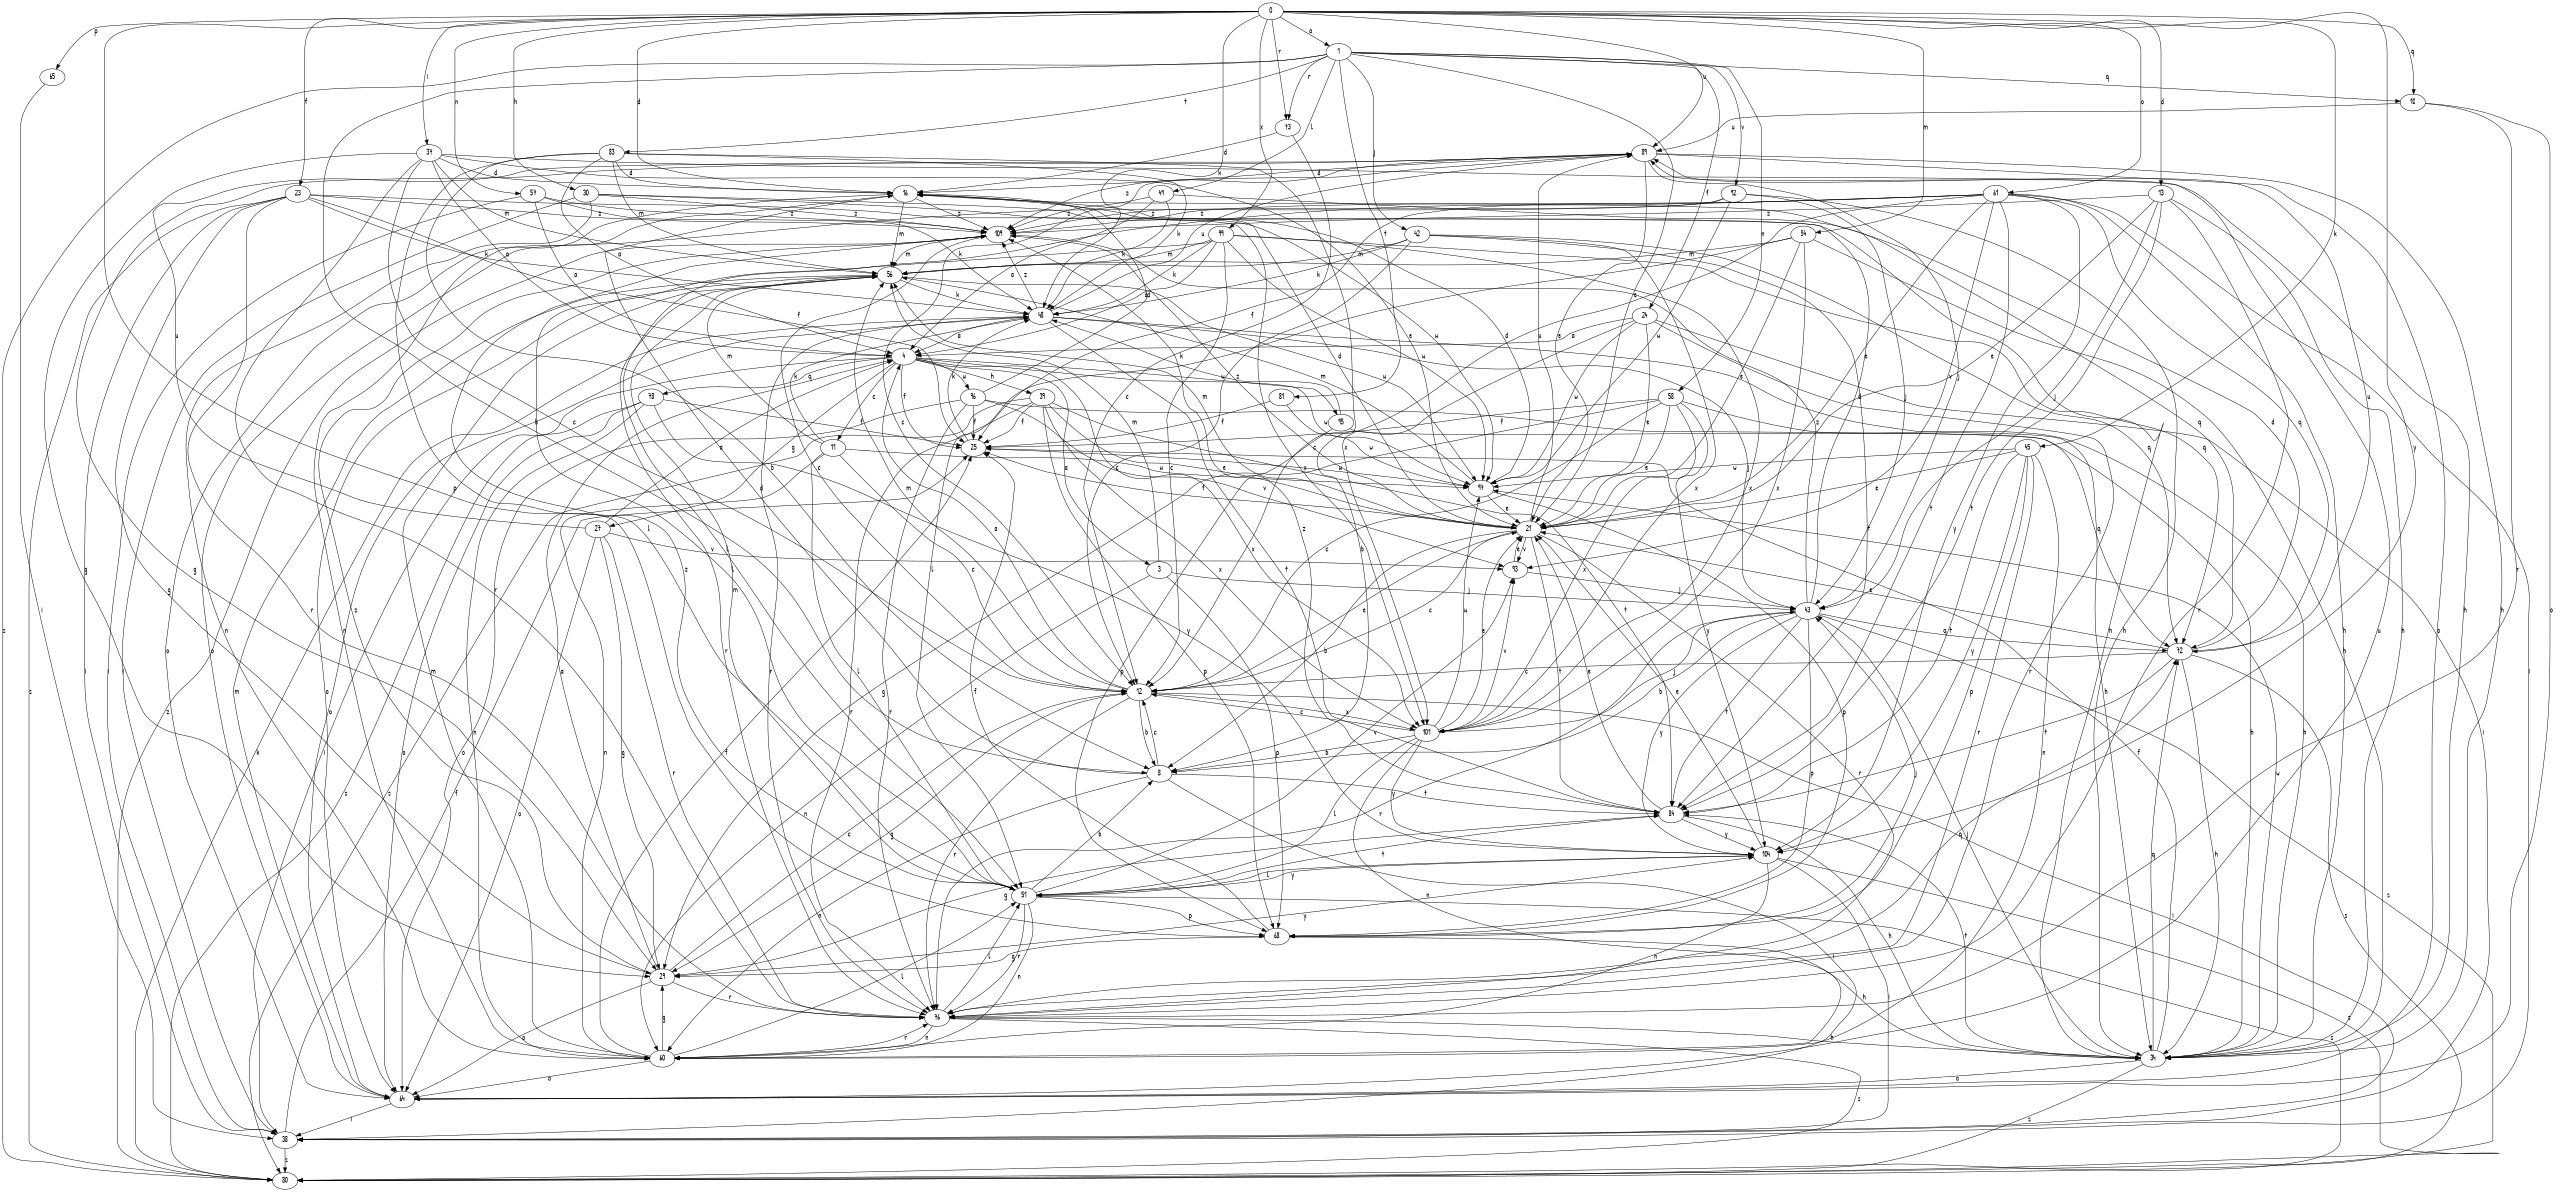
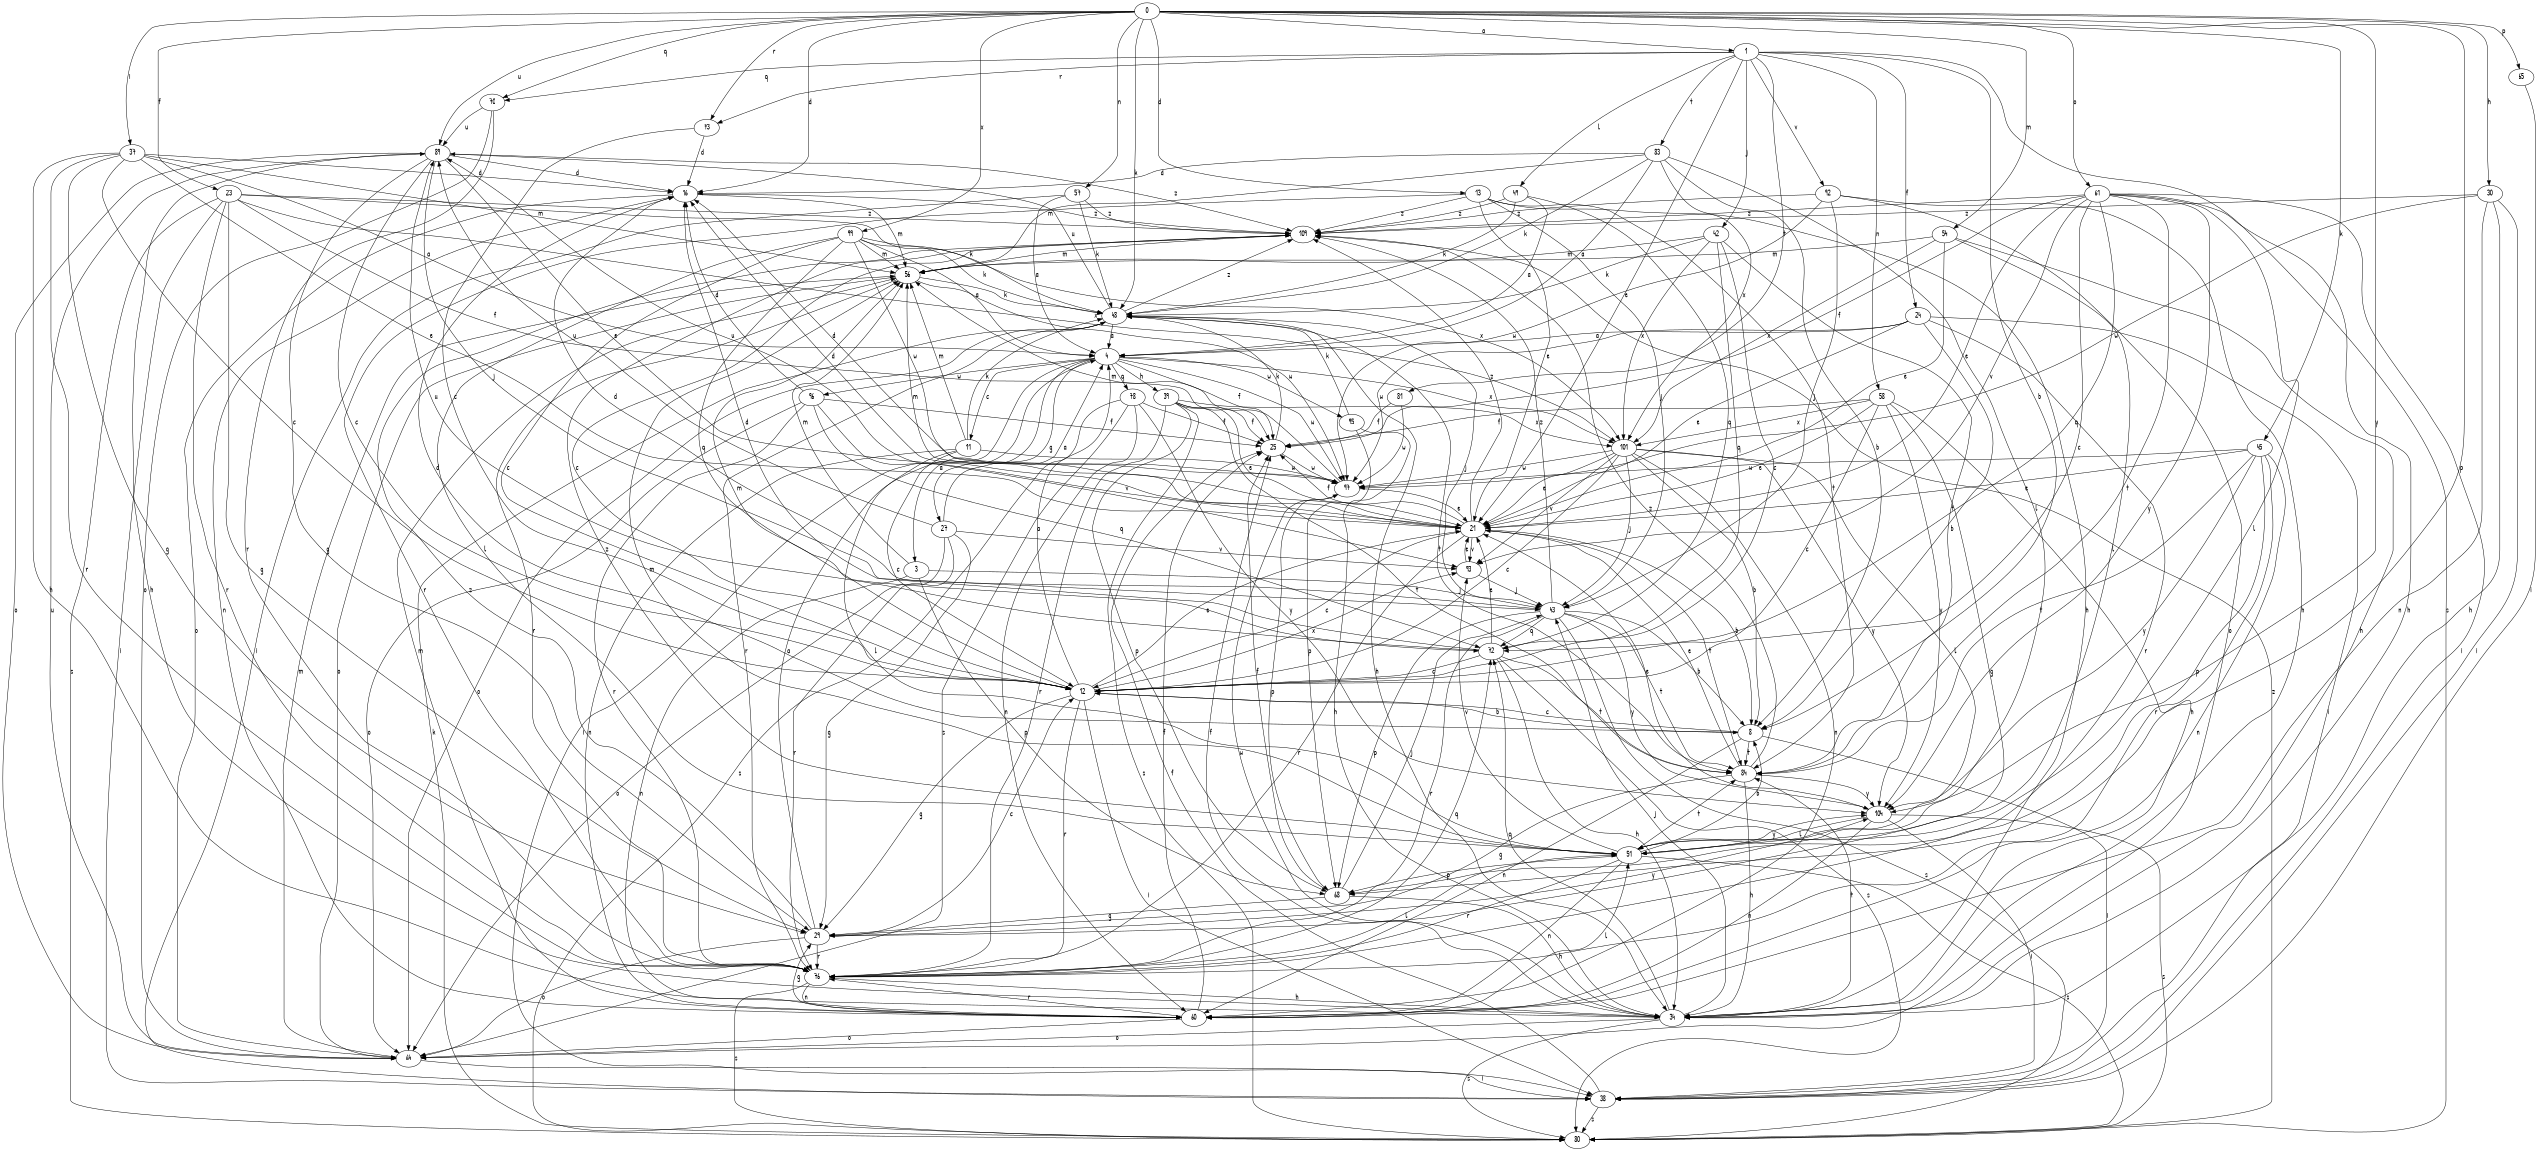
(2413, 103) -> (492, 103)
(1275, 705) -> (1268, 645)
(404, 753) -> (944, 733)
